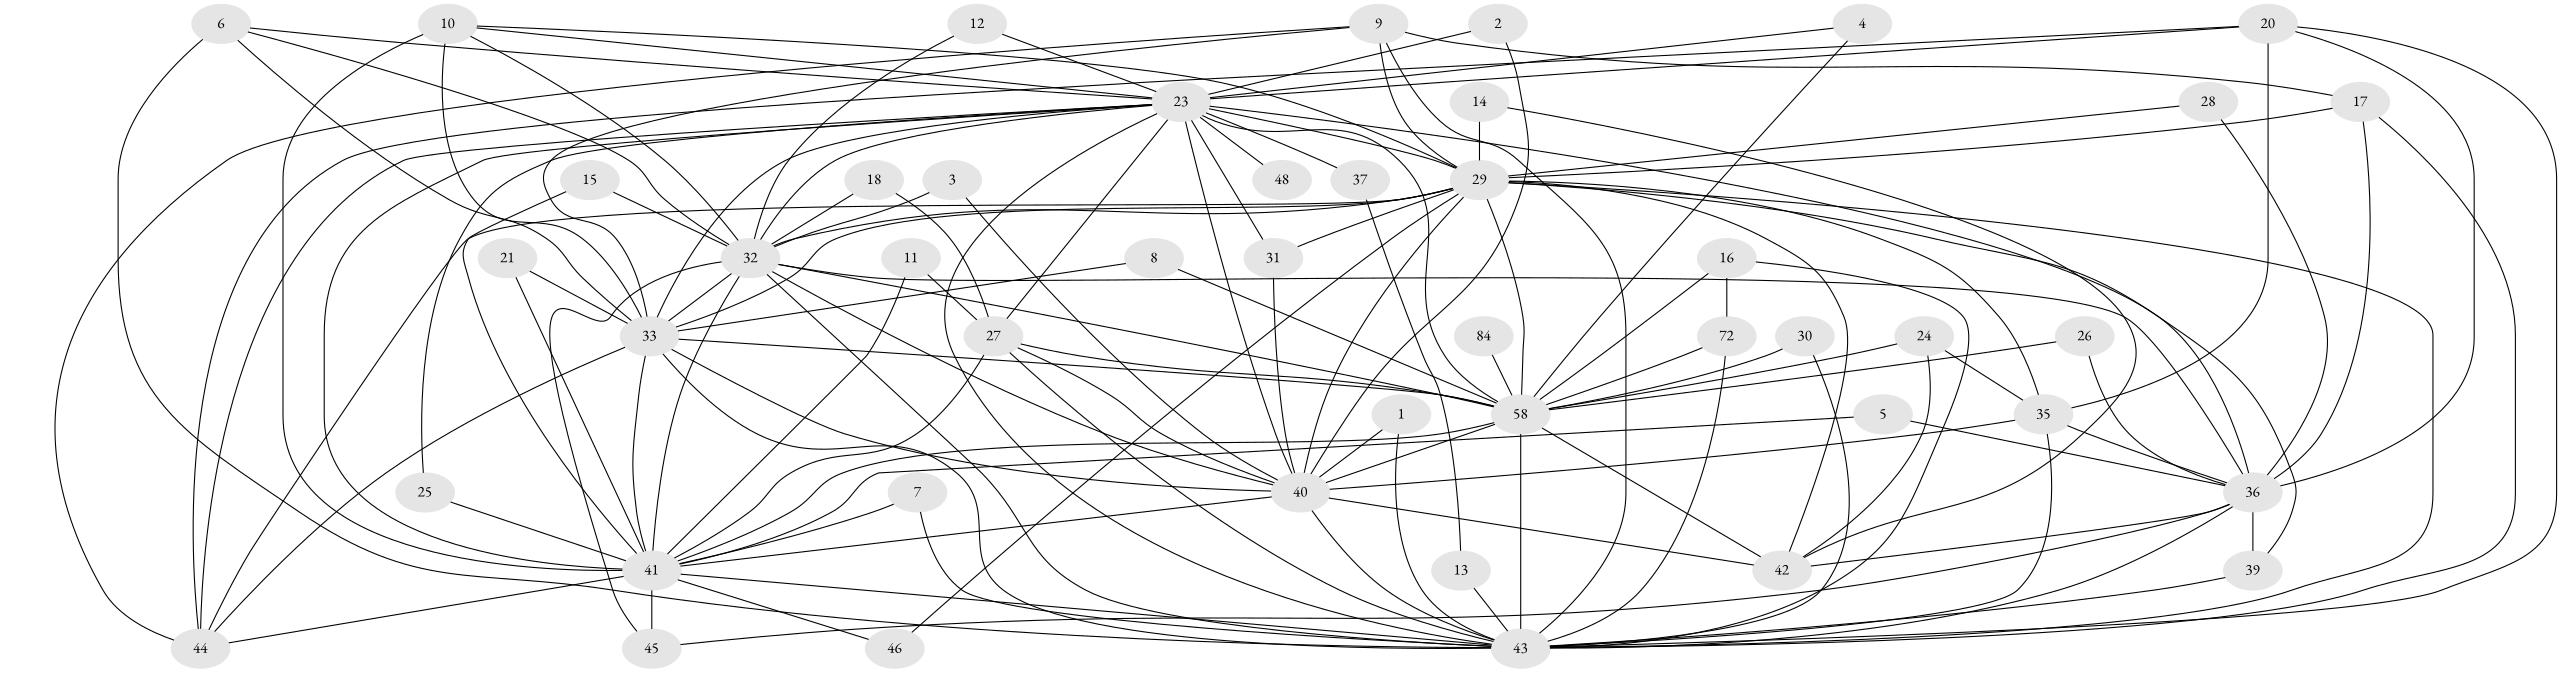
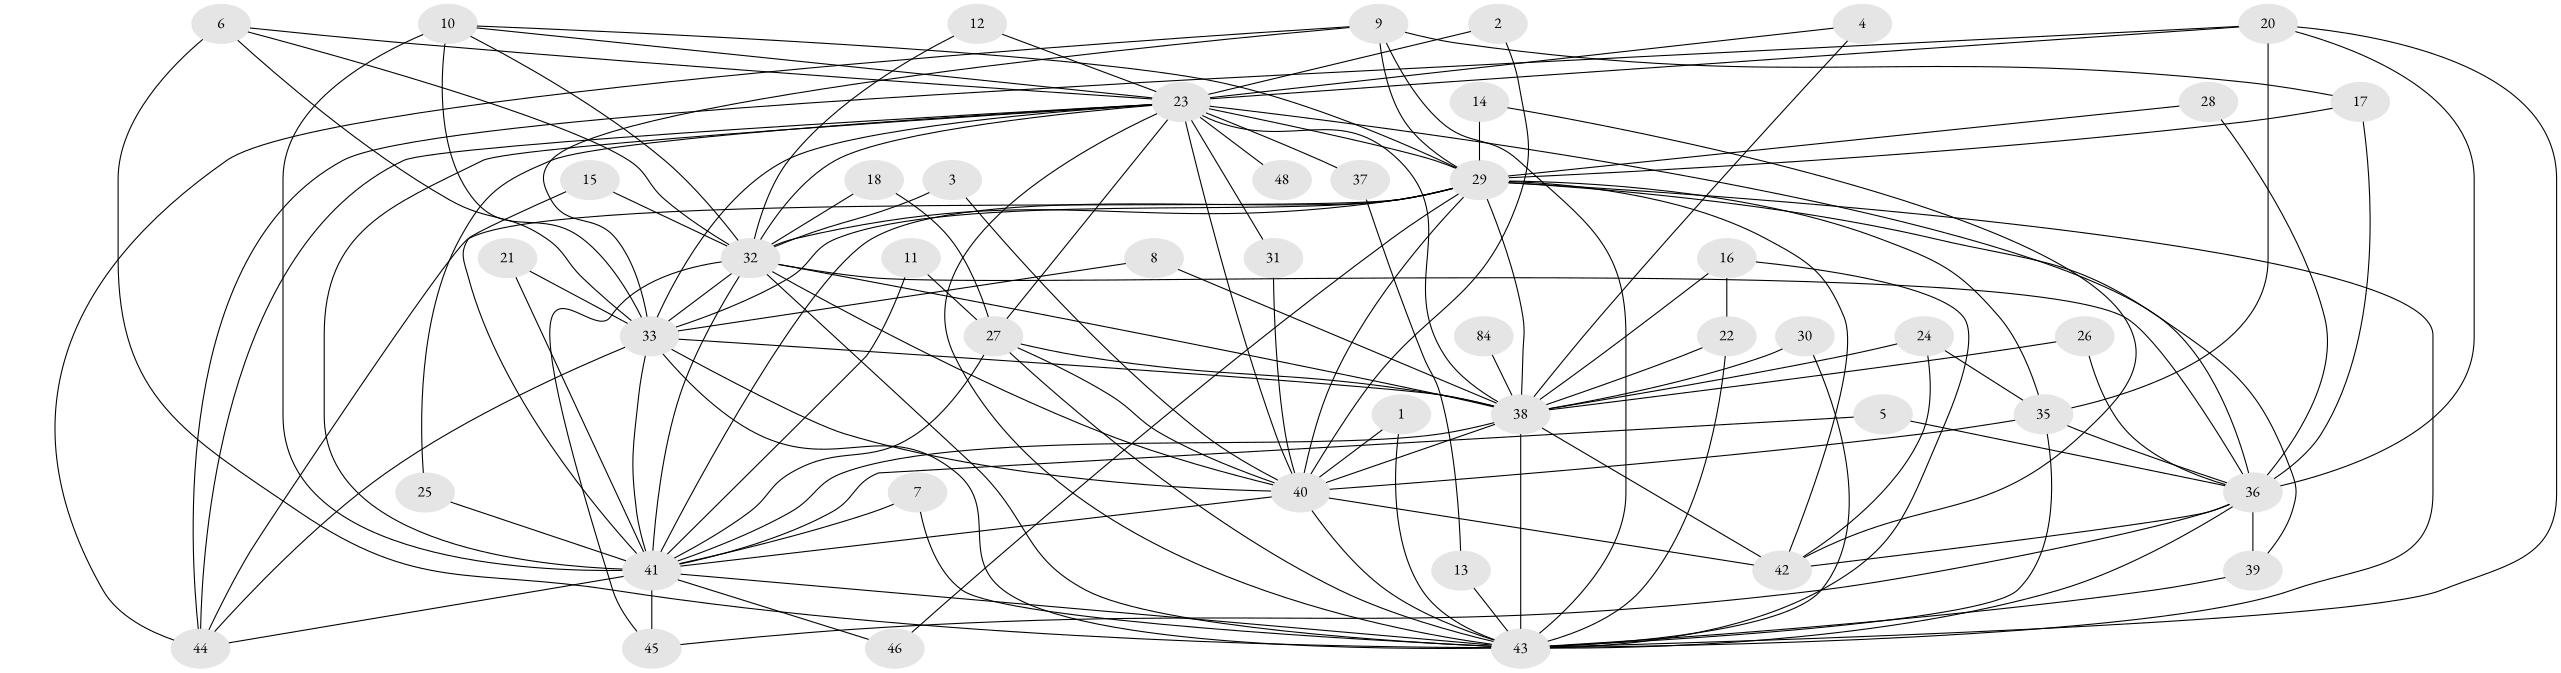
(1379, 216) -> (878, 236)
(1727, 336) -> (1727, 336)
(1521, 414) -> (1521, 414)
(2303, 604) -> none
